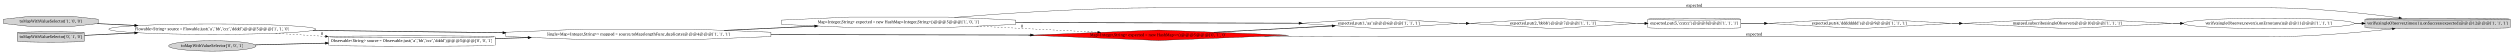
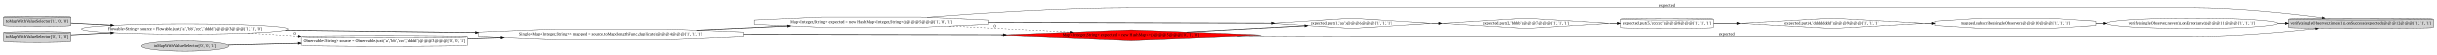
(51, 21) -> (37, 21)
(2068, 23) -> (2015, 23)
